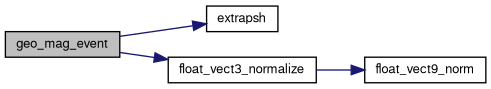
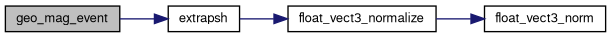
(137, 55) -> (257, 19)
(425, 70) -> (545, 19)
